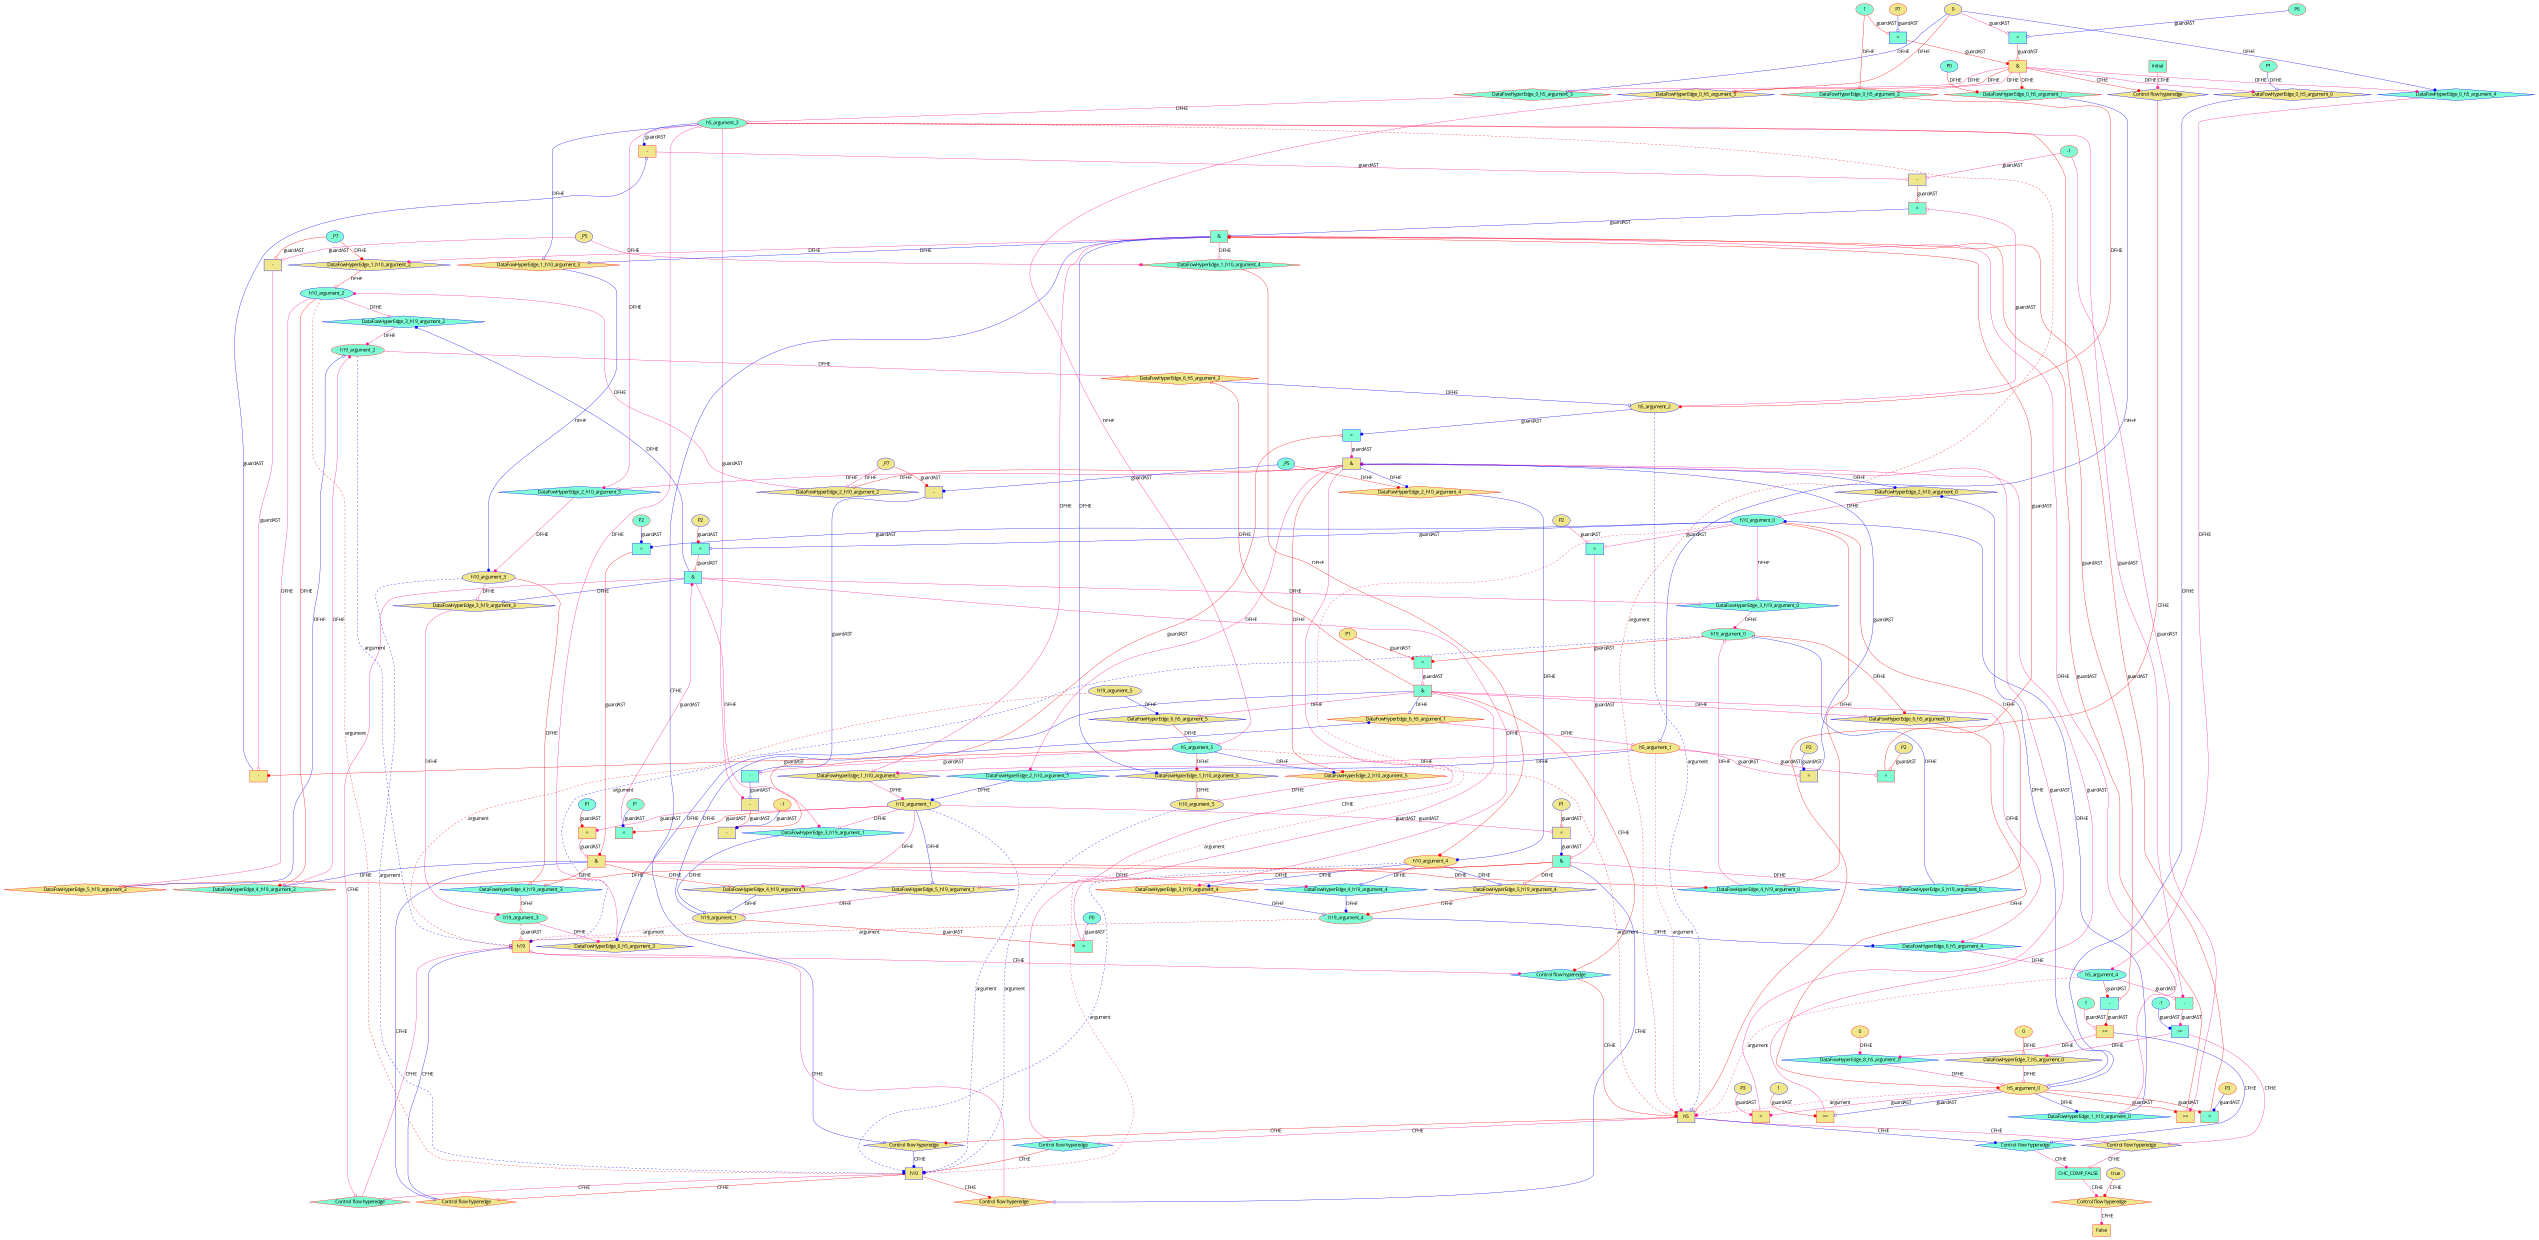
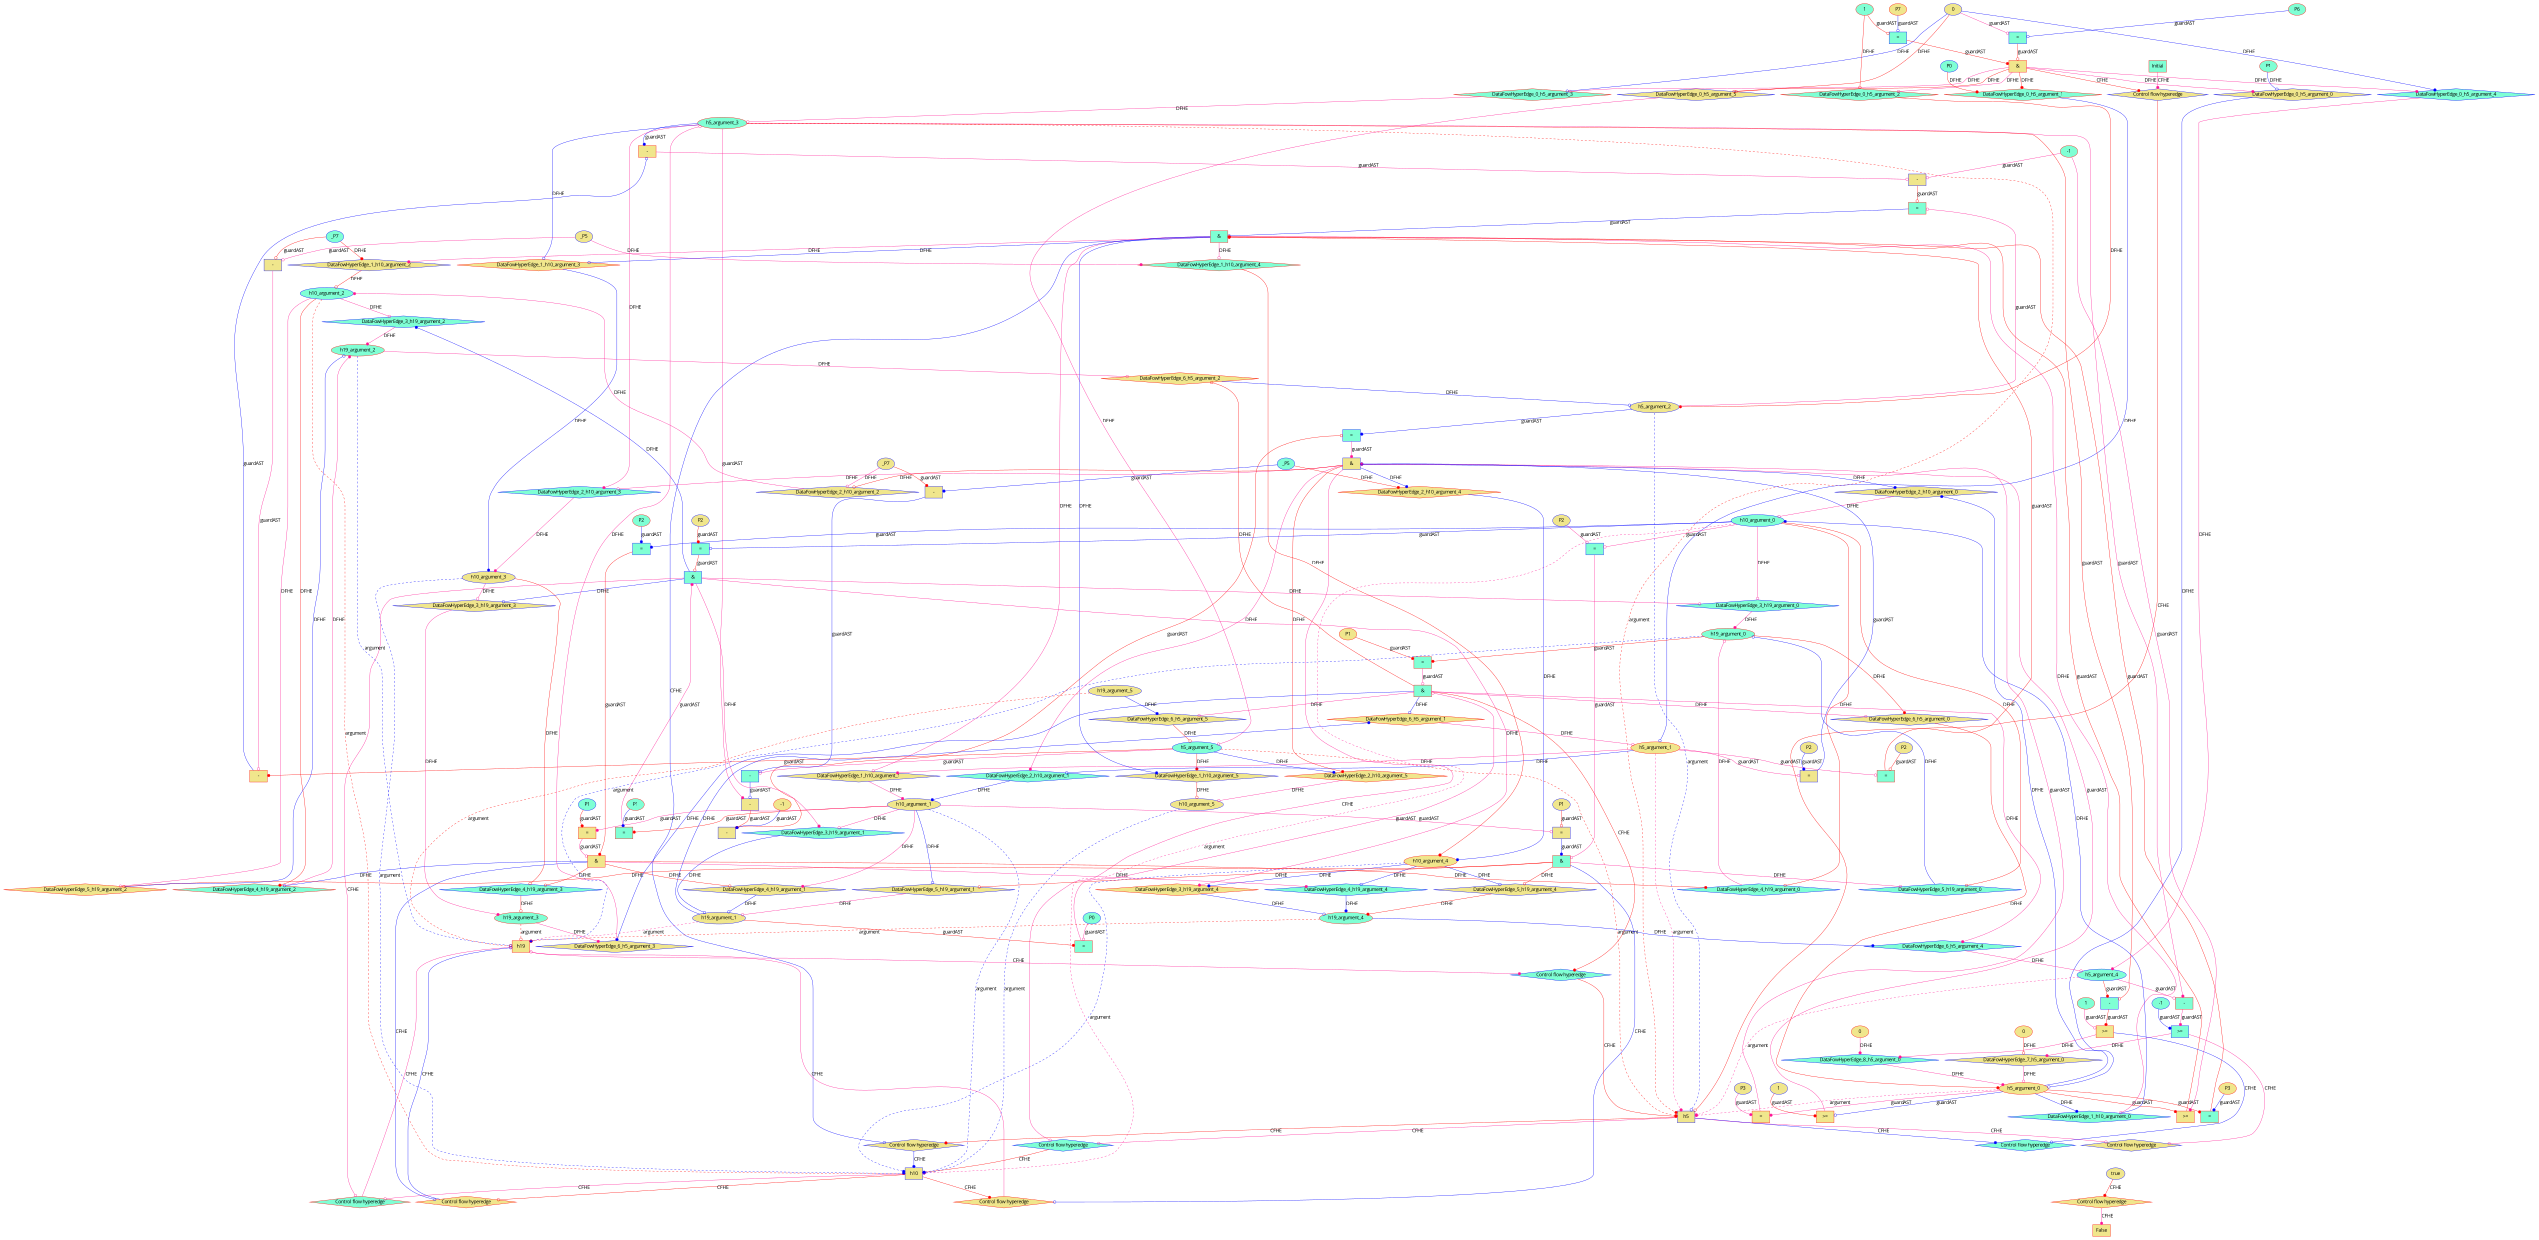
(531, 932) -> (531, 932)
(1942, 1074) -> (1942, 1074)
(2078, 1174) -> none
